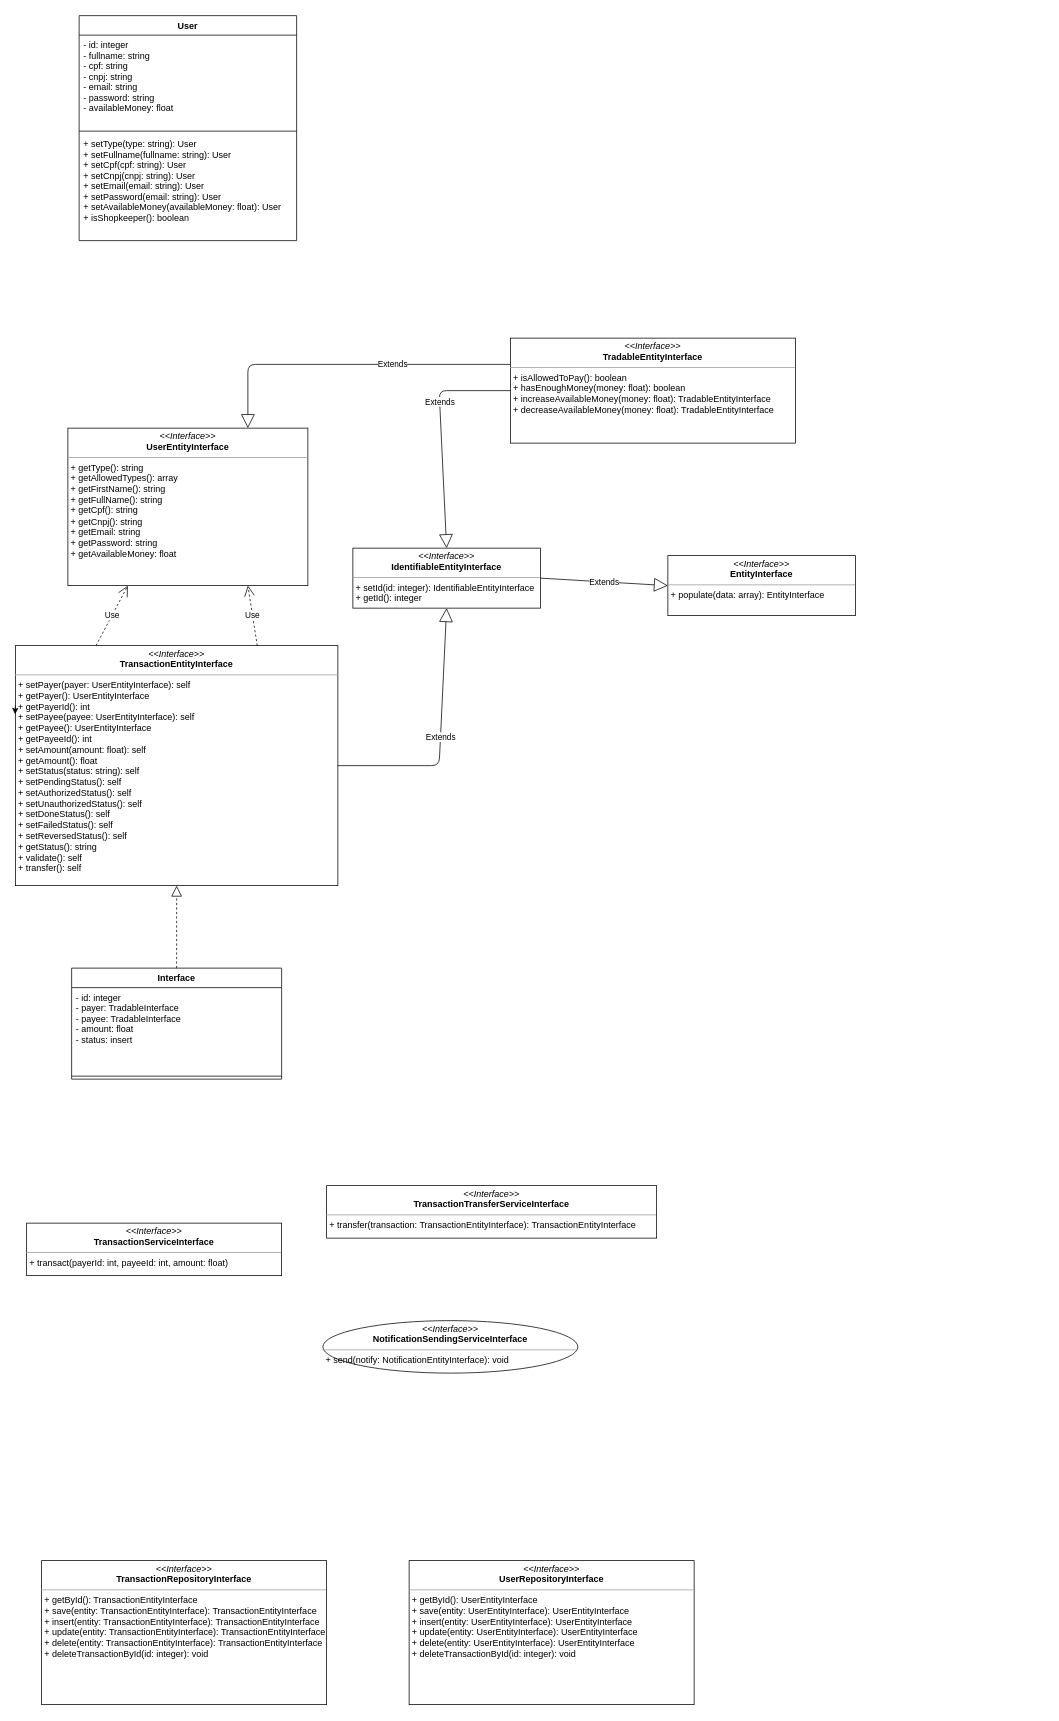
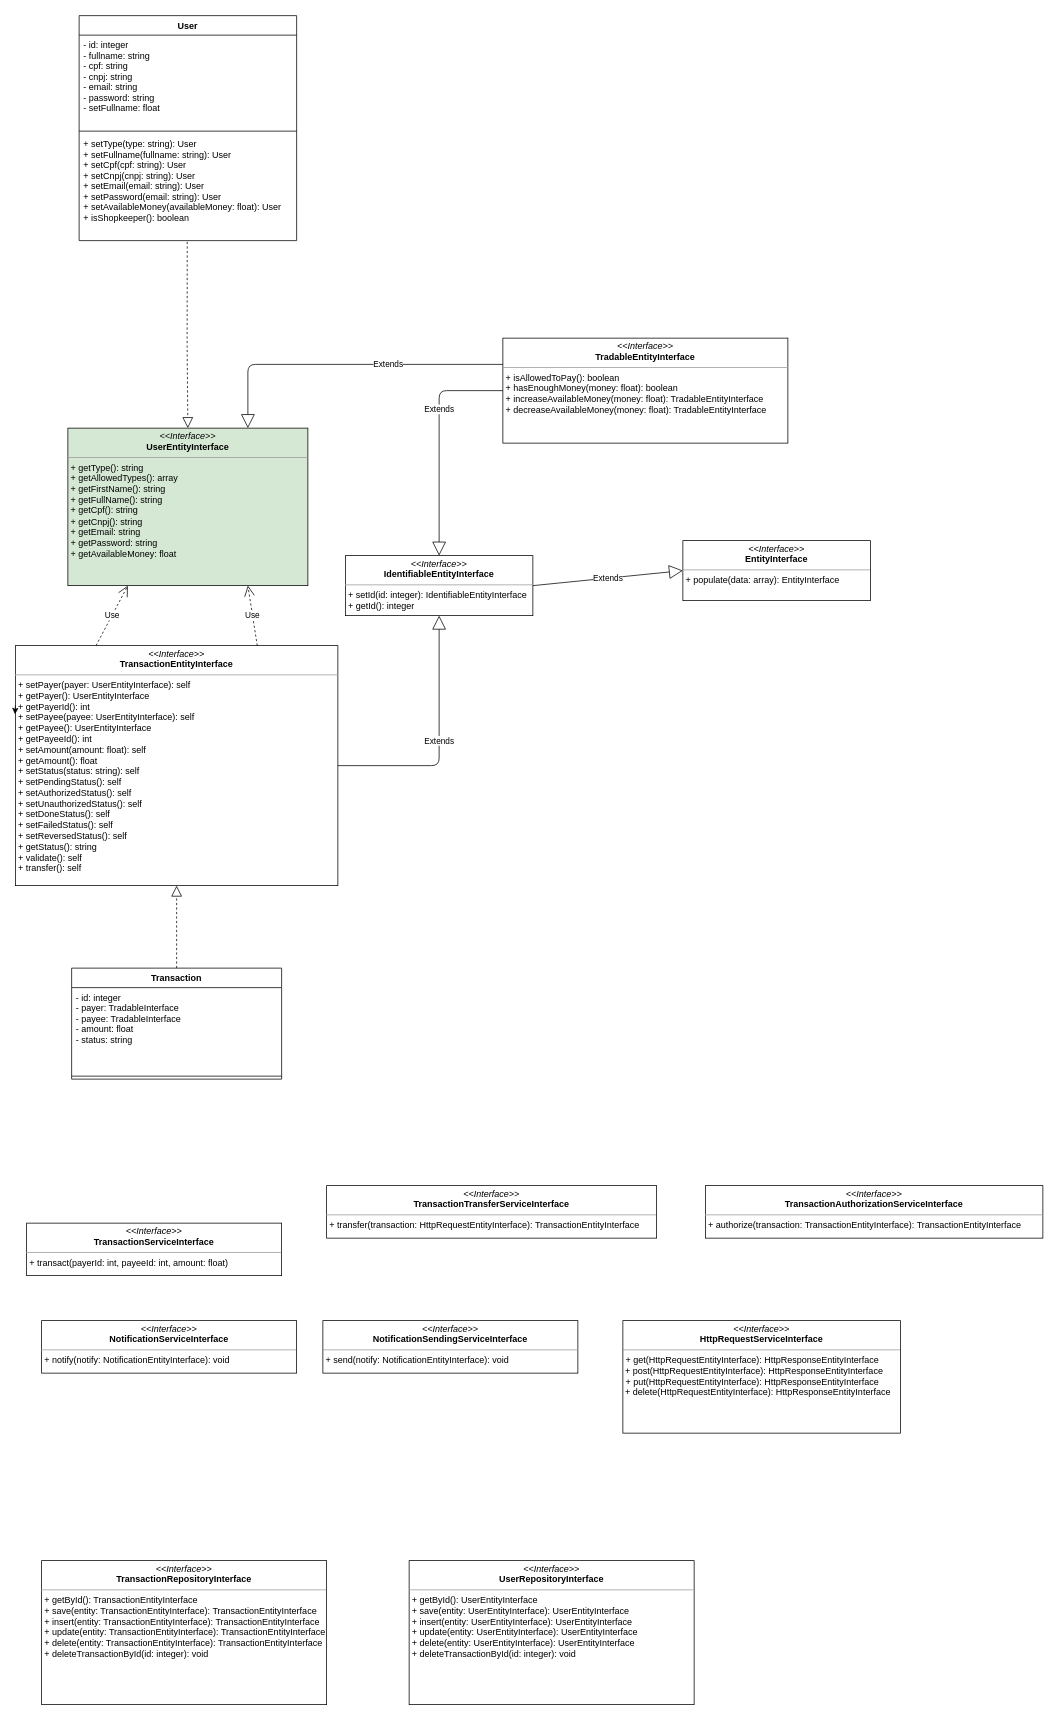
(110, 45) -> (110, 45)
none -> (187, 327)
(653, 390) -> (645, 390)
(188, 507) -> (188, 507)
(447, 578) -> (439, 585)
(762, 585) -> (777, 570)
(176, 978) -> (176, 978)
(103, 998) -> (103, 998)
(514, 1202) -> (515, 1202)
none -> (874, 1212)
none -> (169, 1347)
(450, 1347) -> (450, 1347)
none -> (762, 1377)
